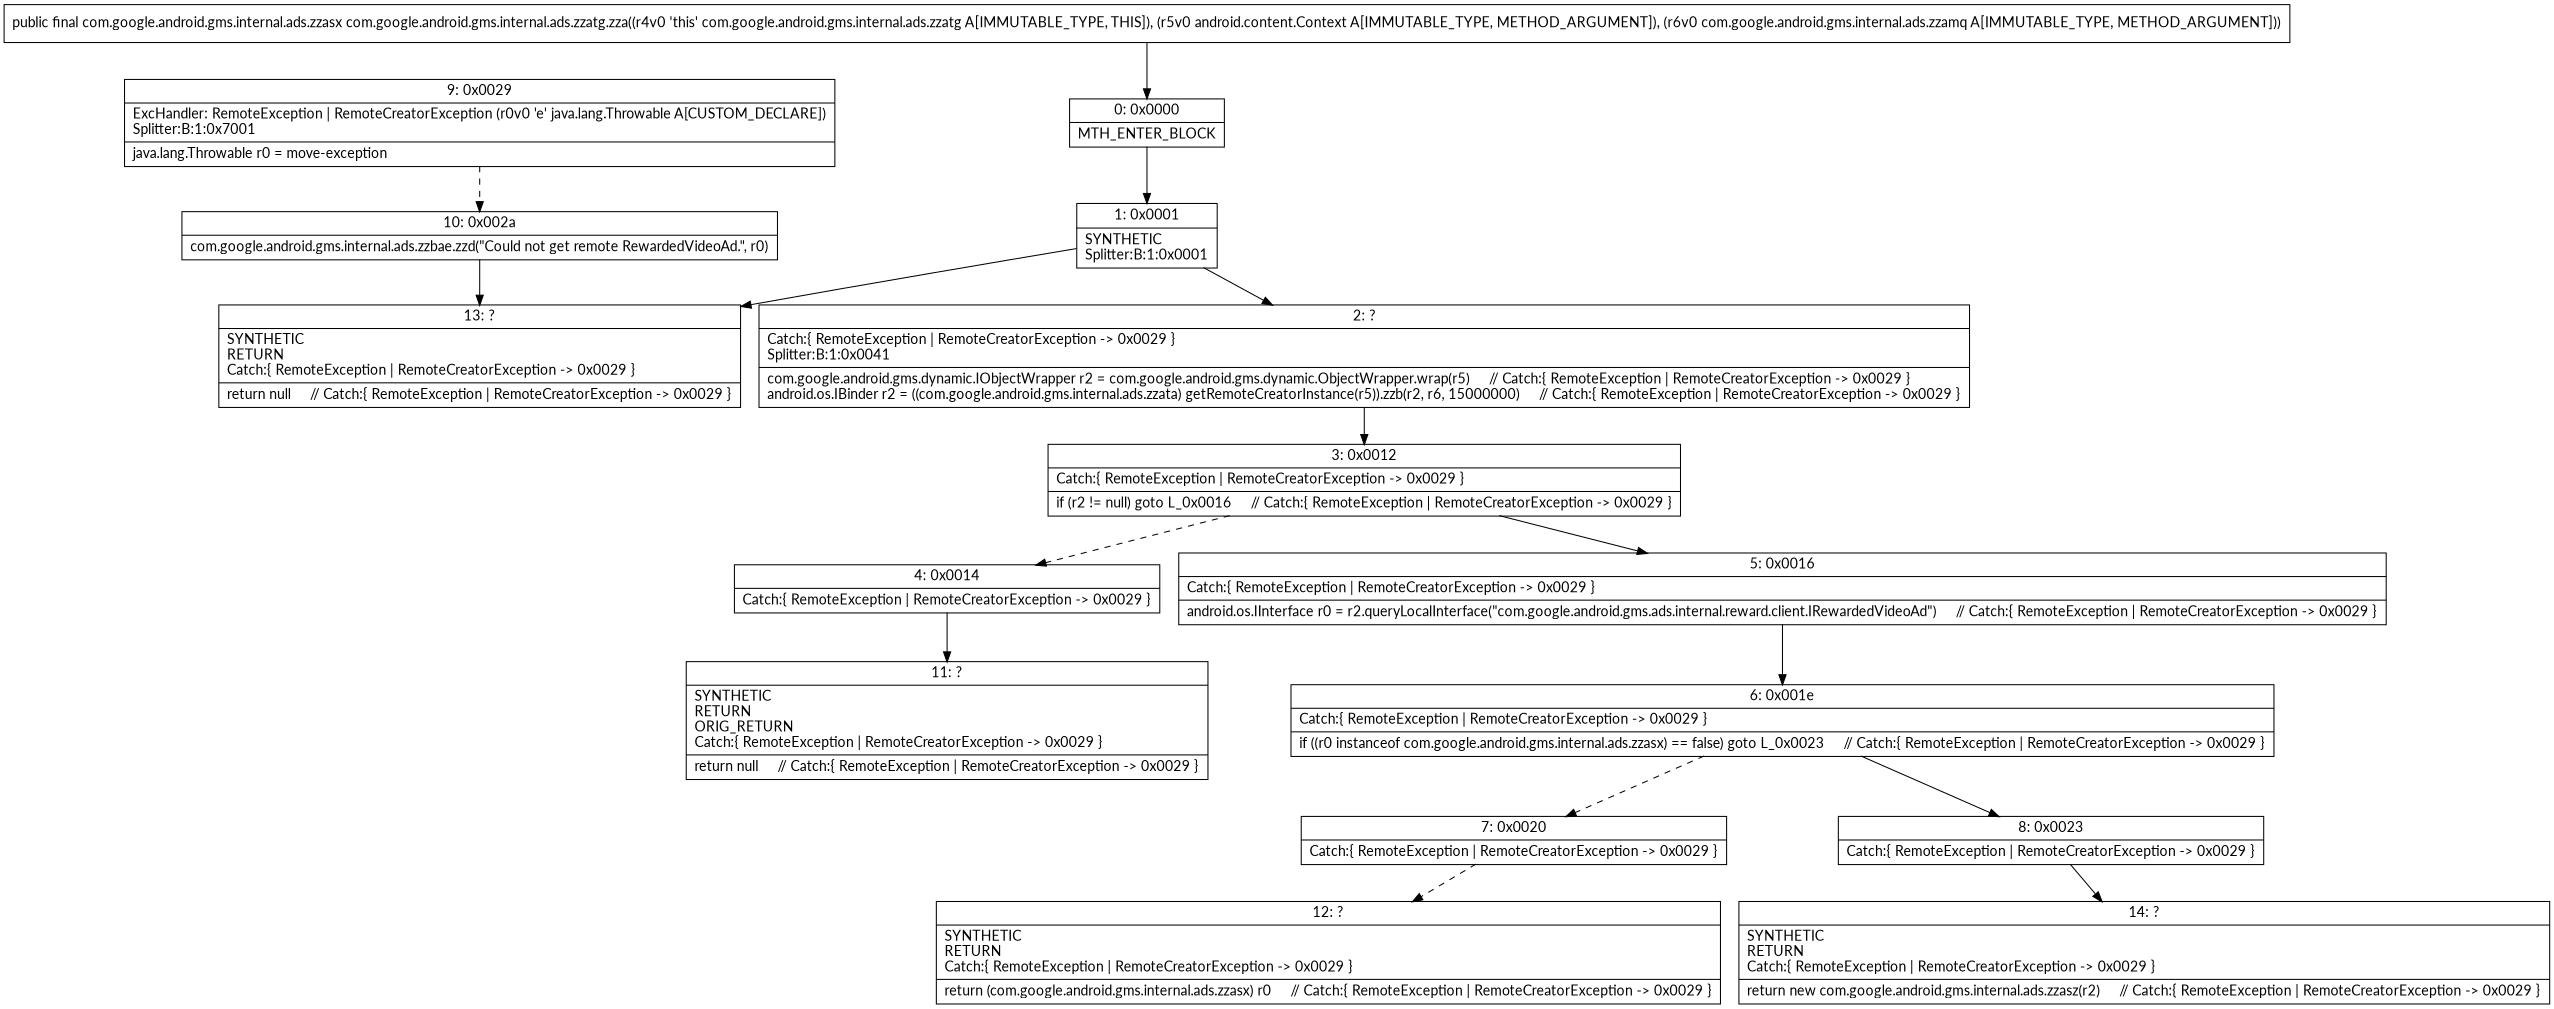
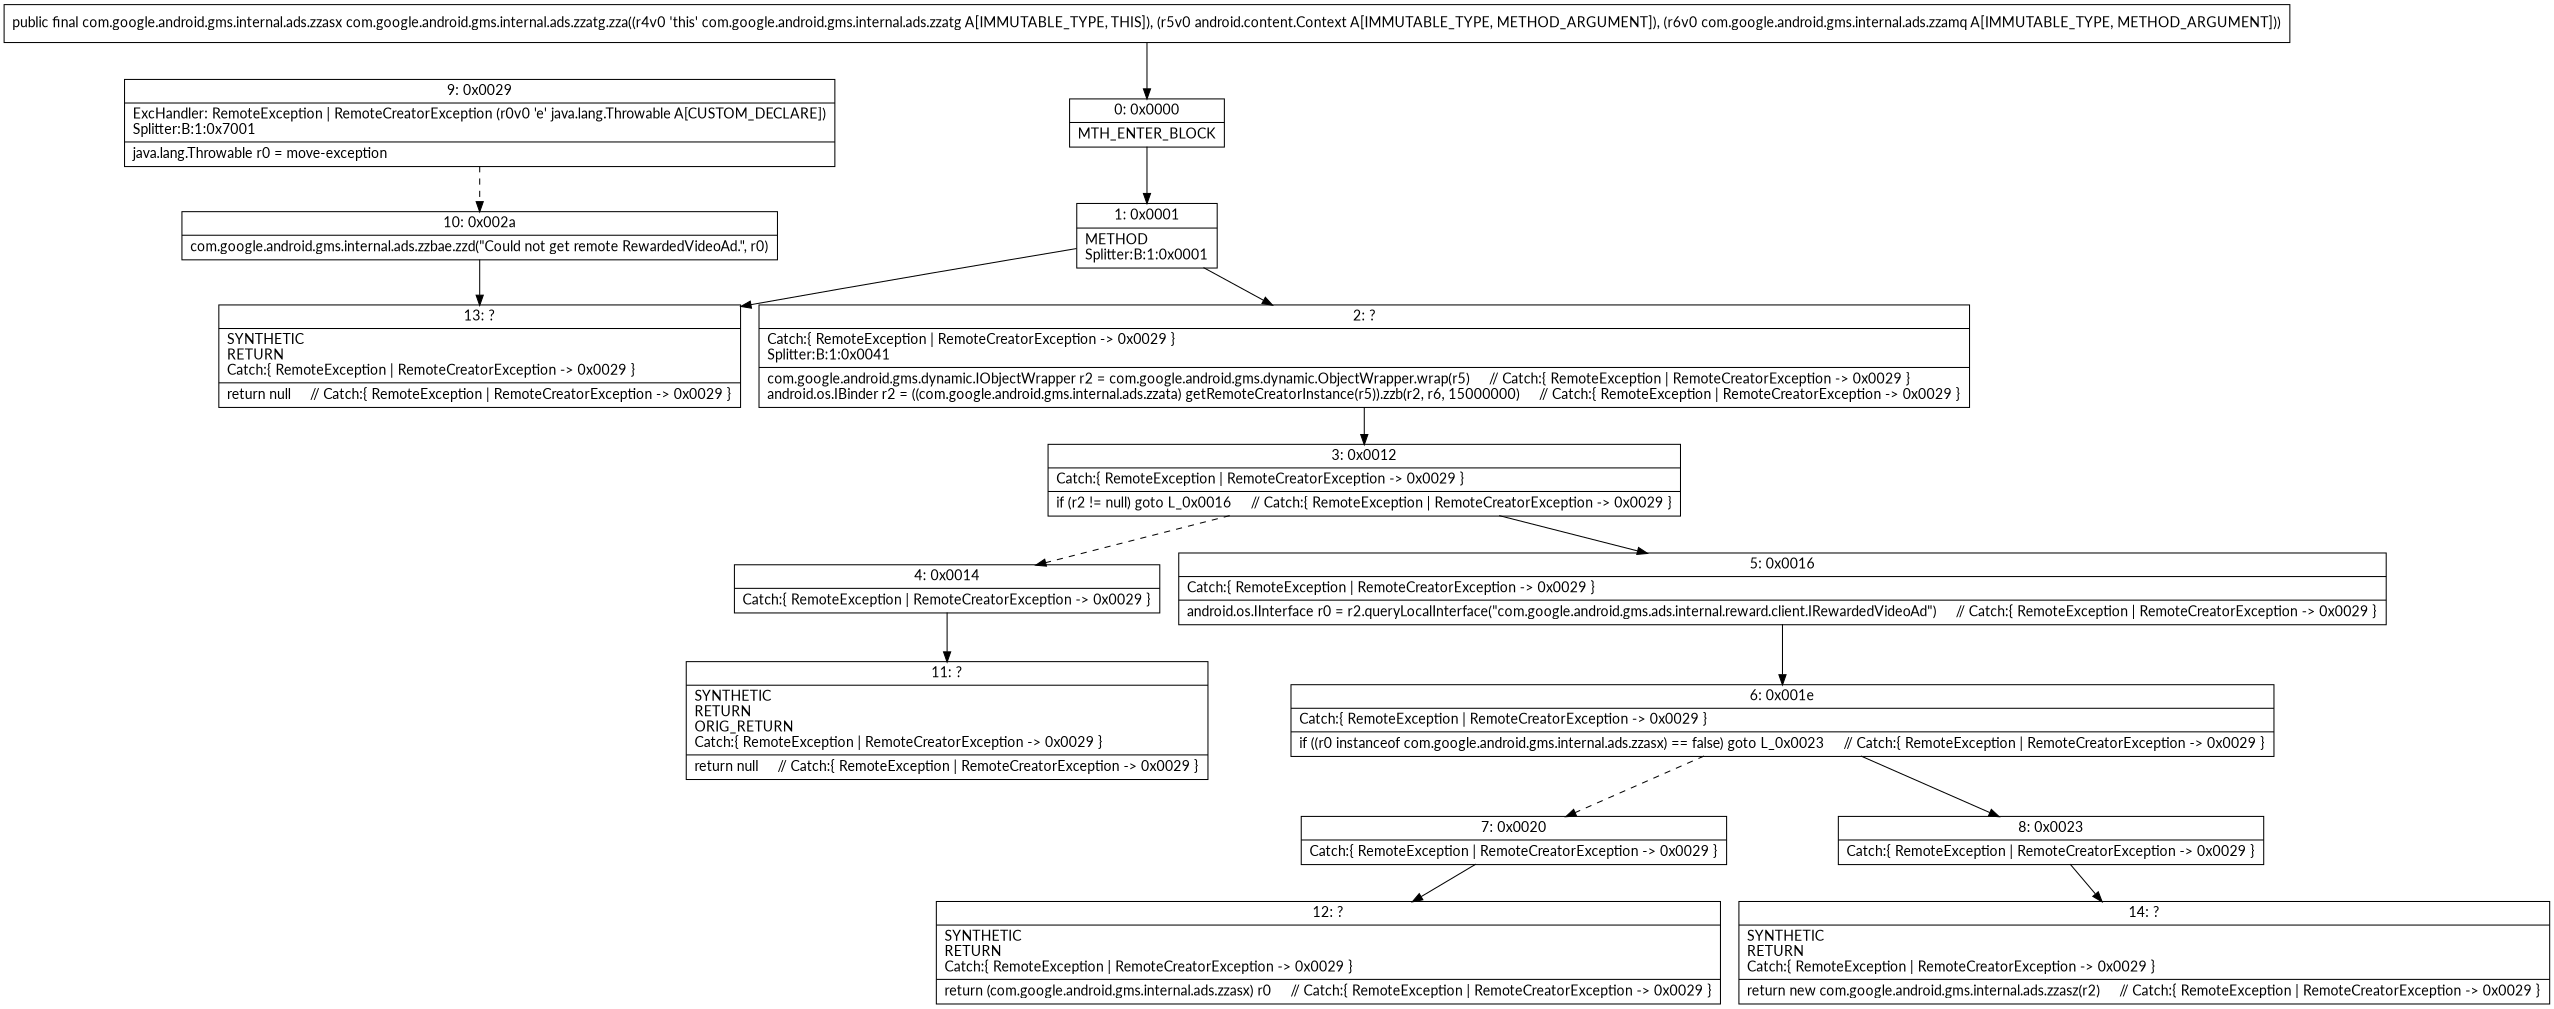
(1124, 240) -> (1117, 240)
(1449, 880) -> (1449, 880)
